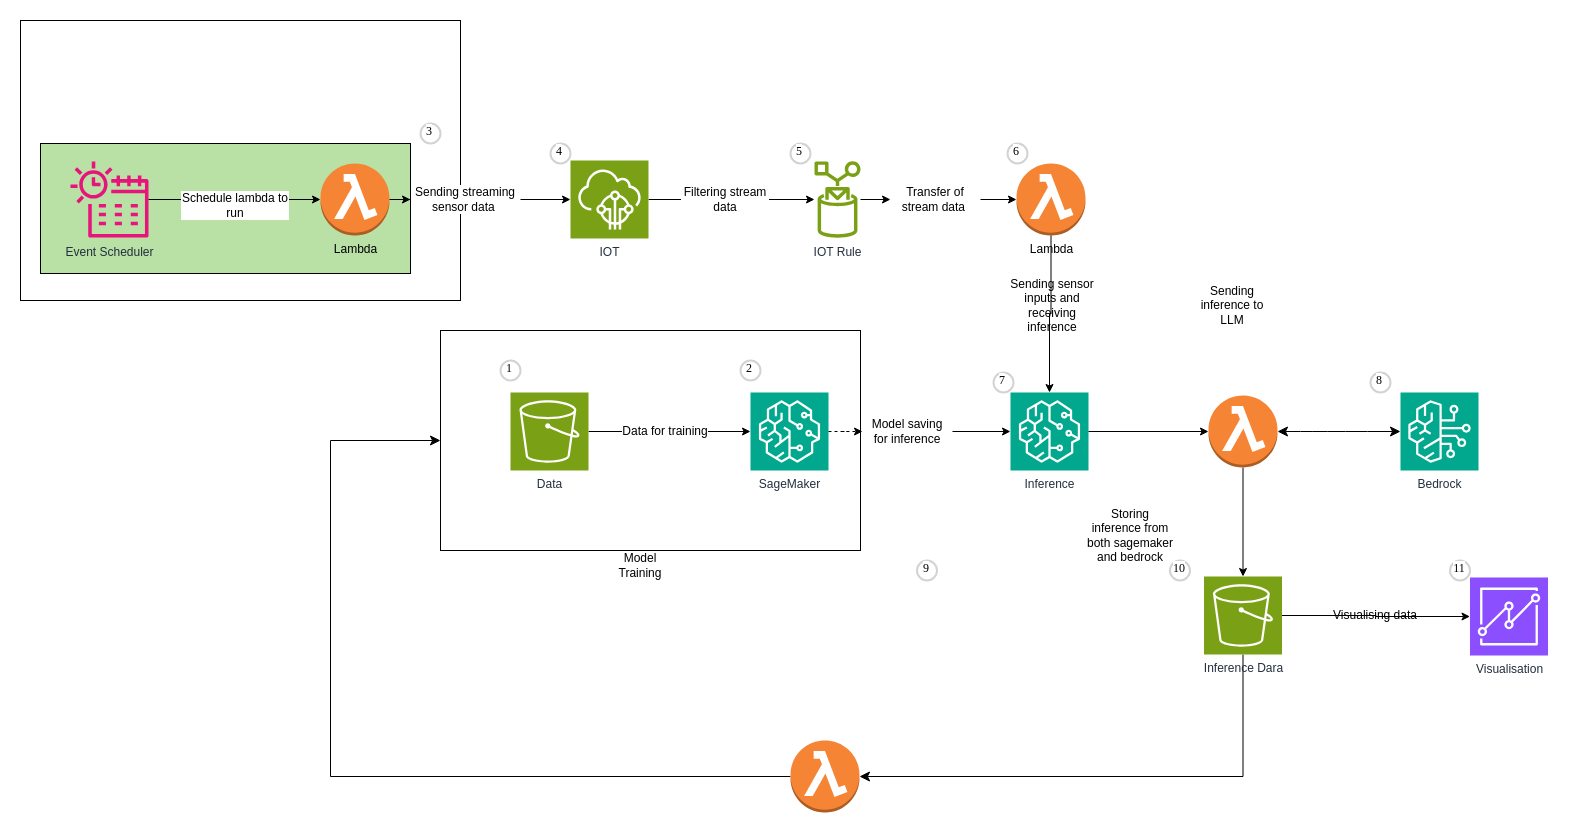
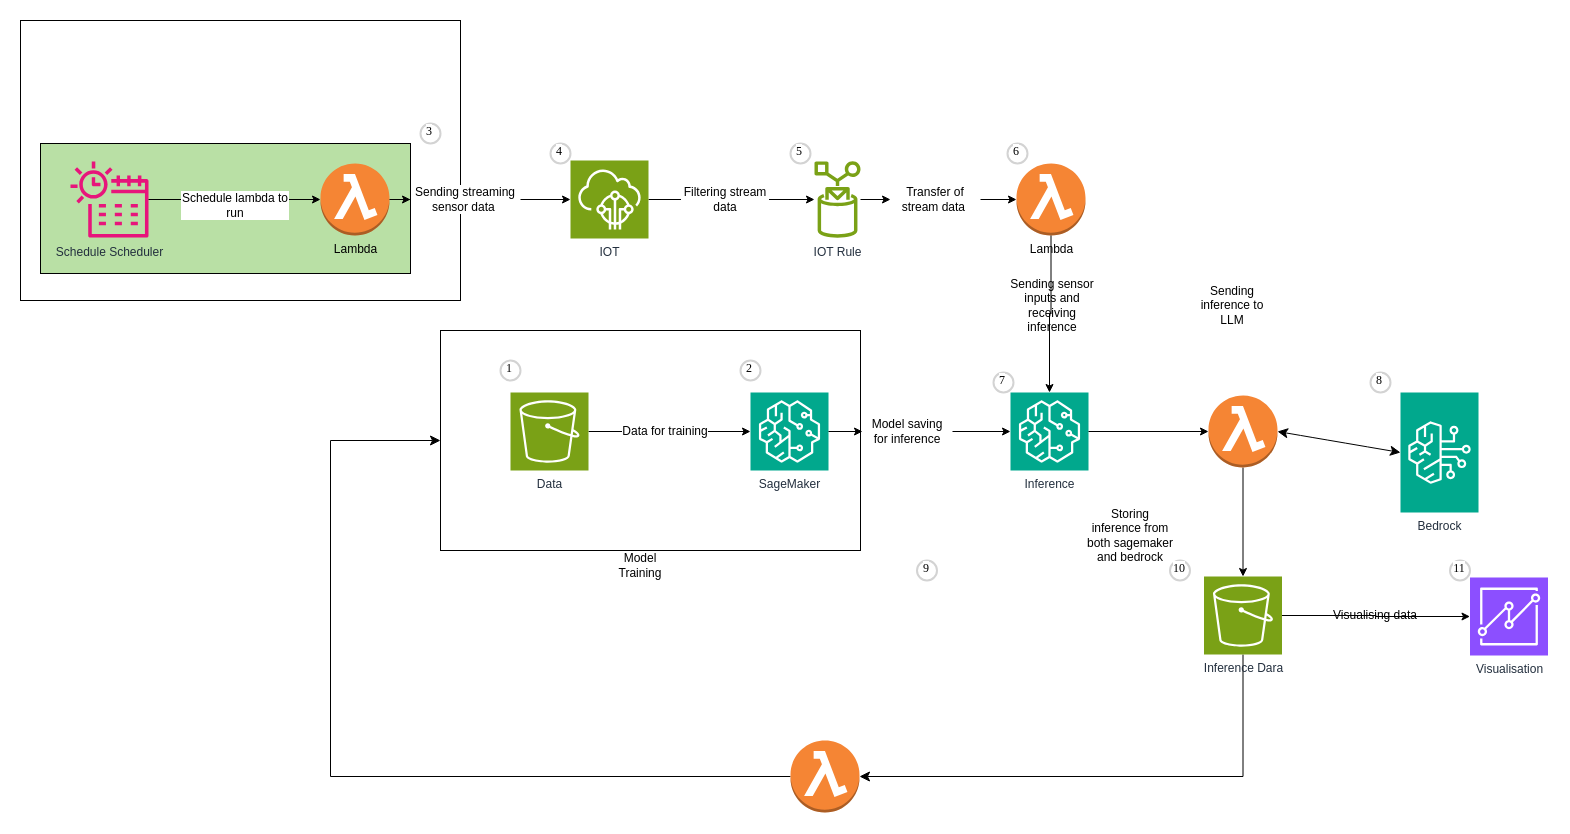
(110, 253) -> (110, 253)
(848, 432) -> (848, 432)
(1440, 432) -> (1440, 453)
